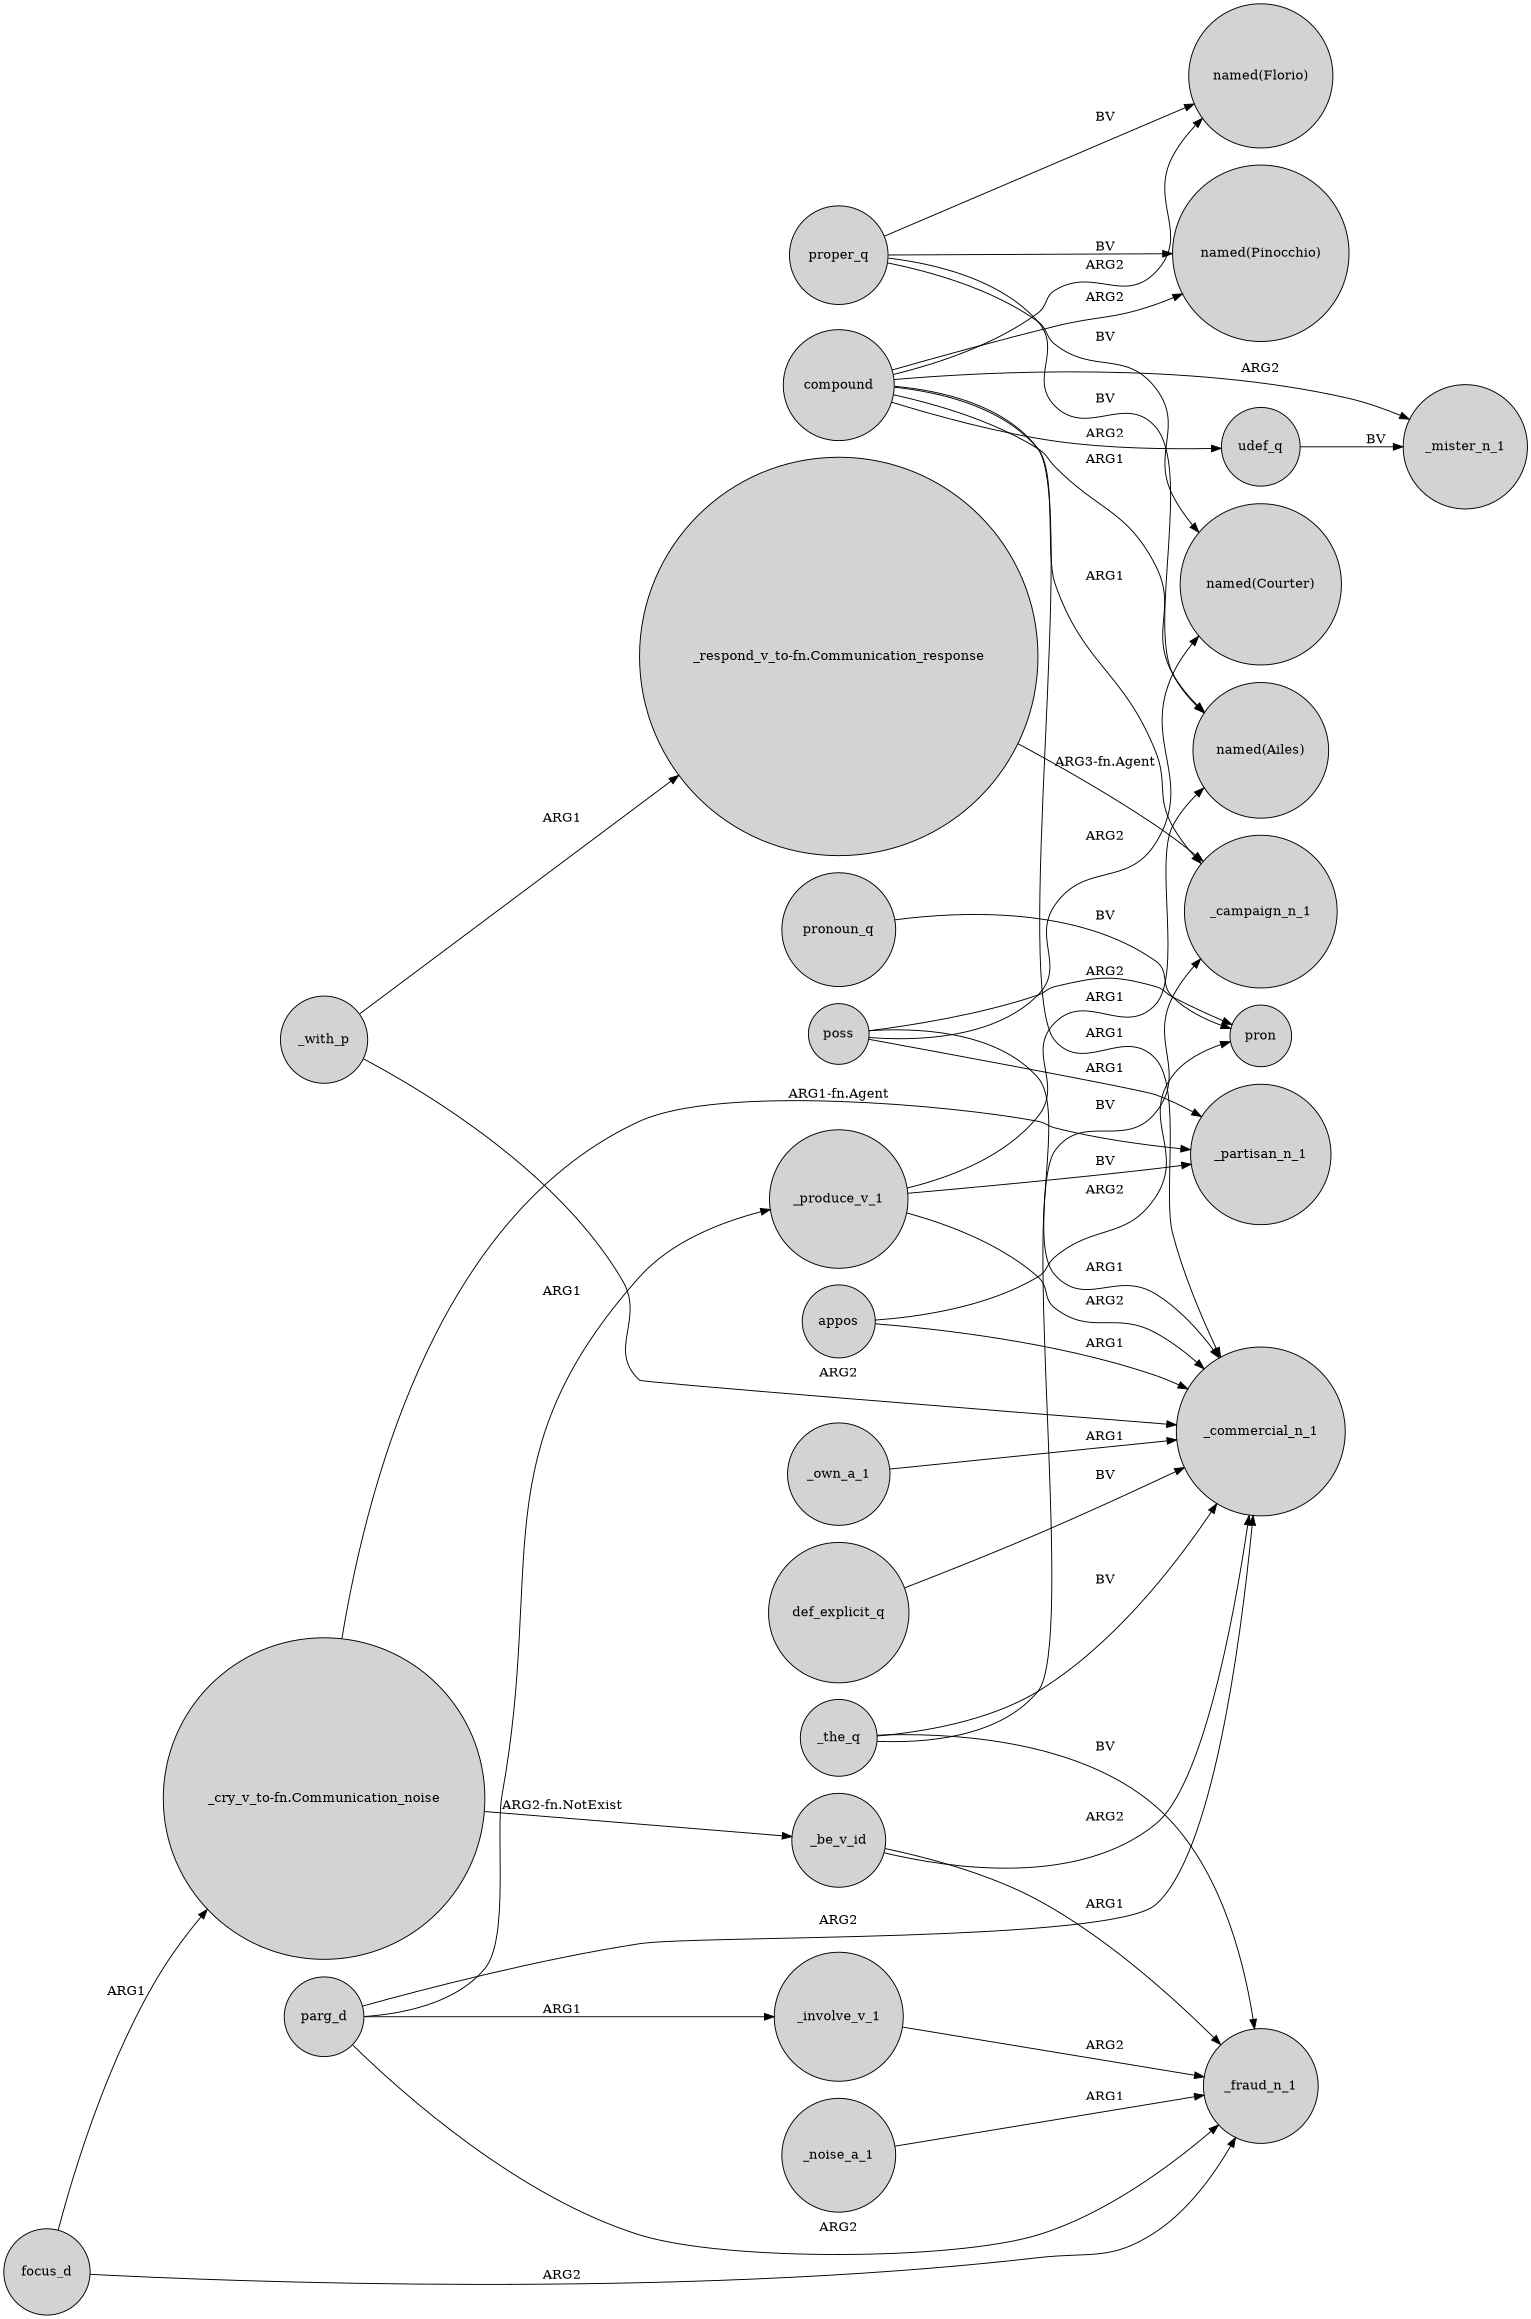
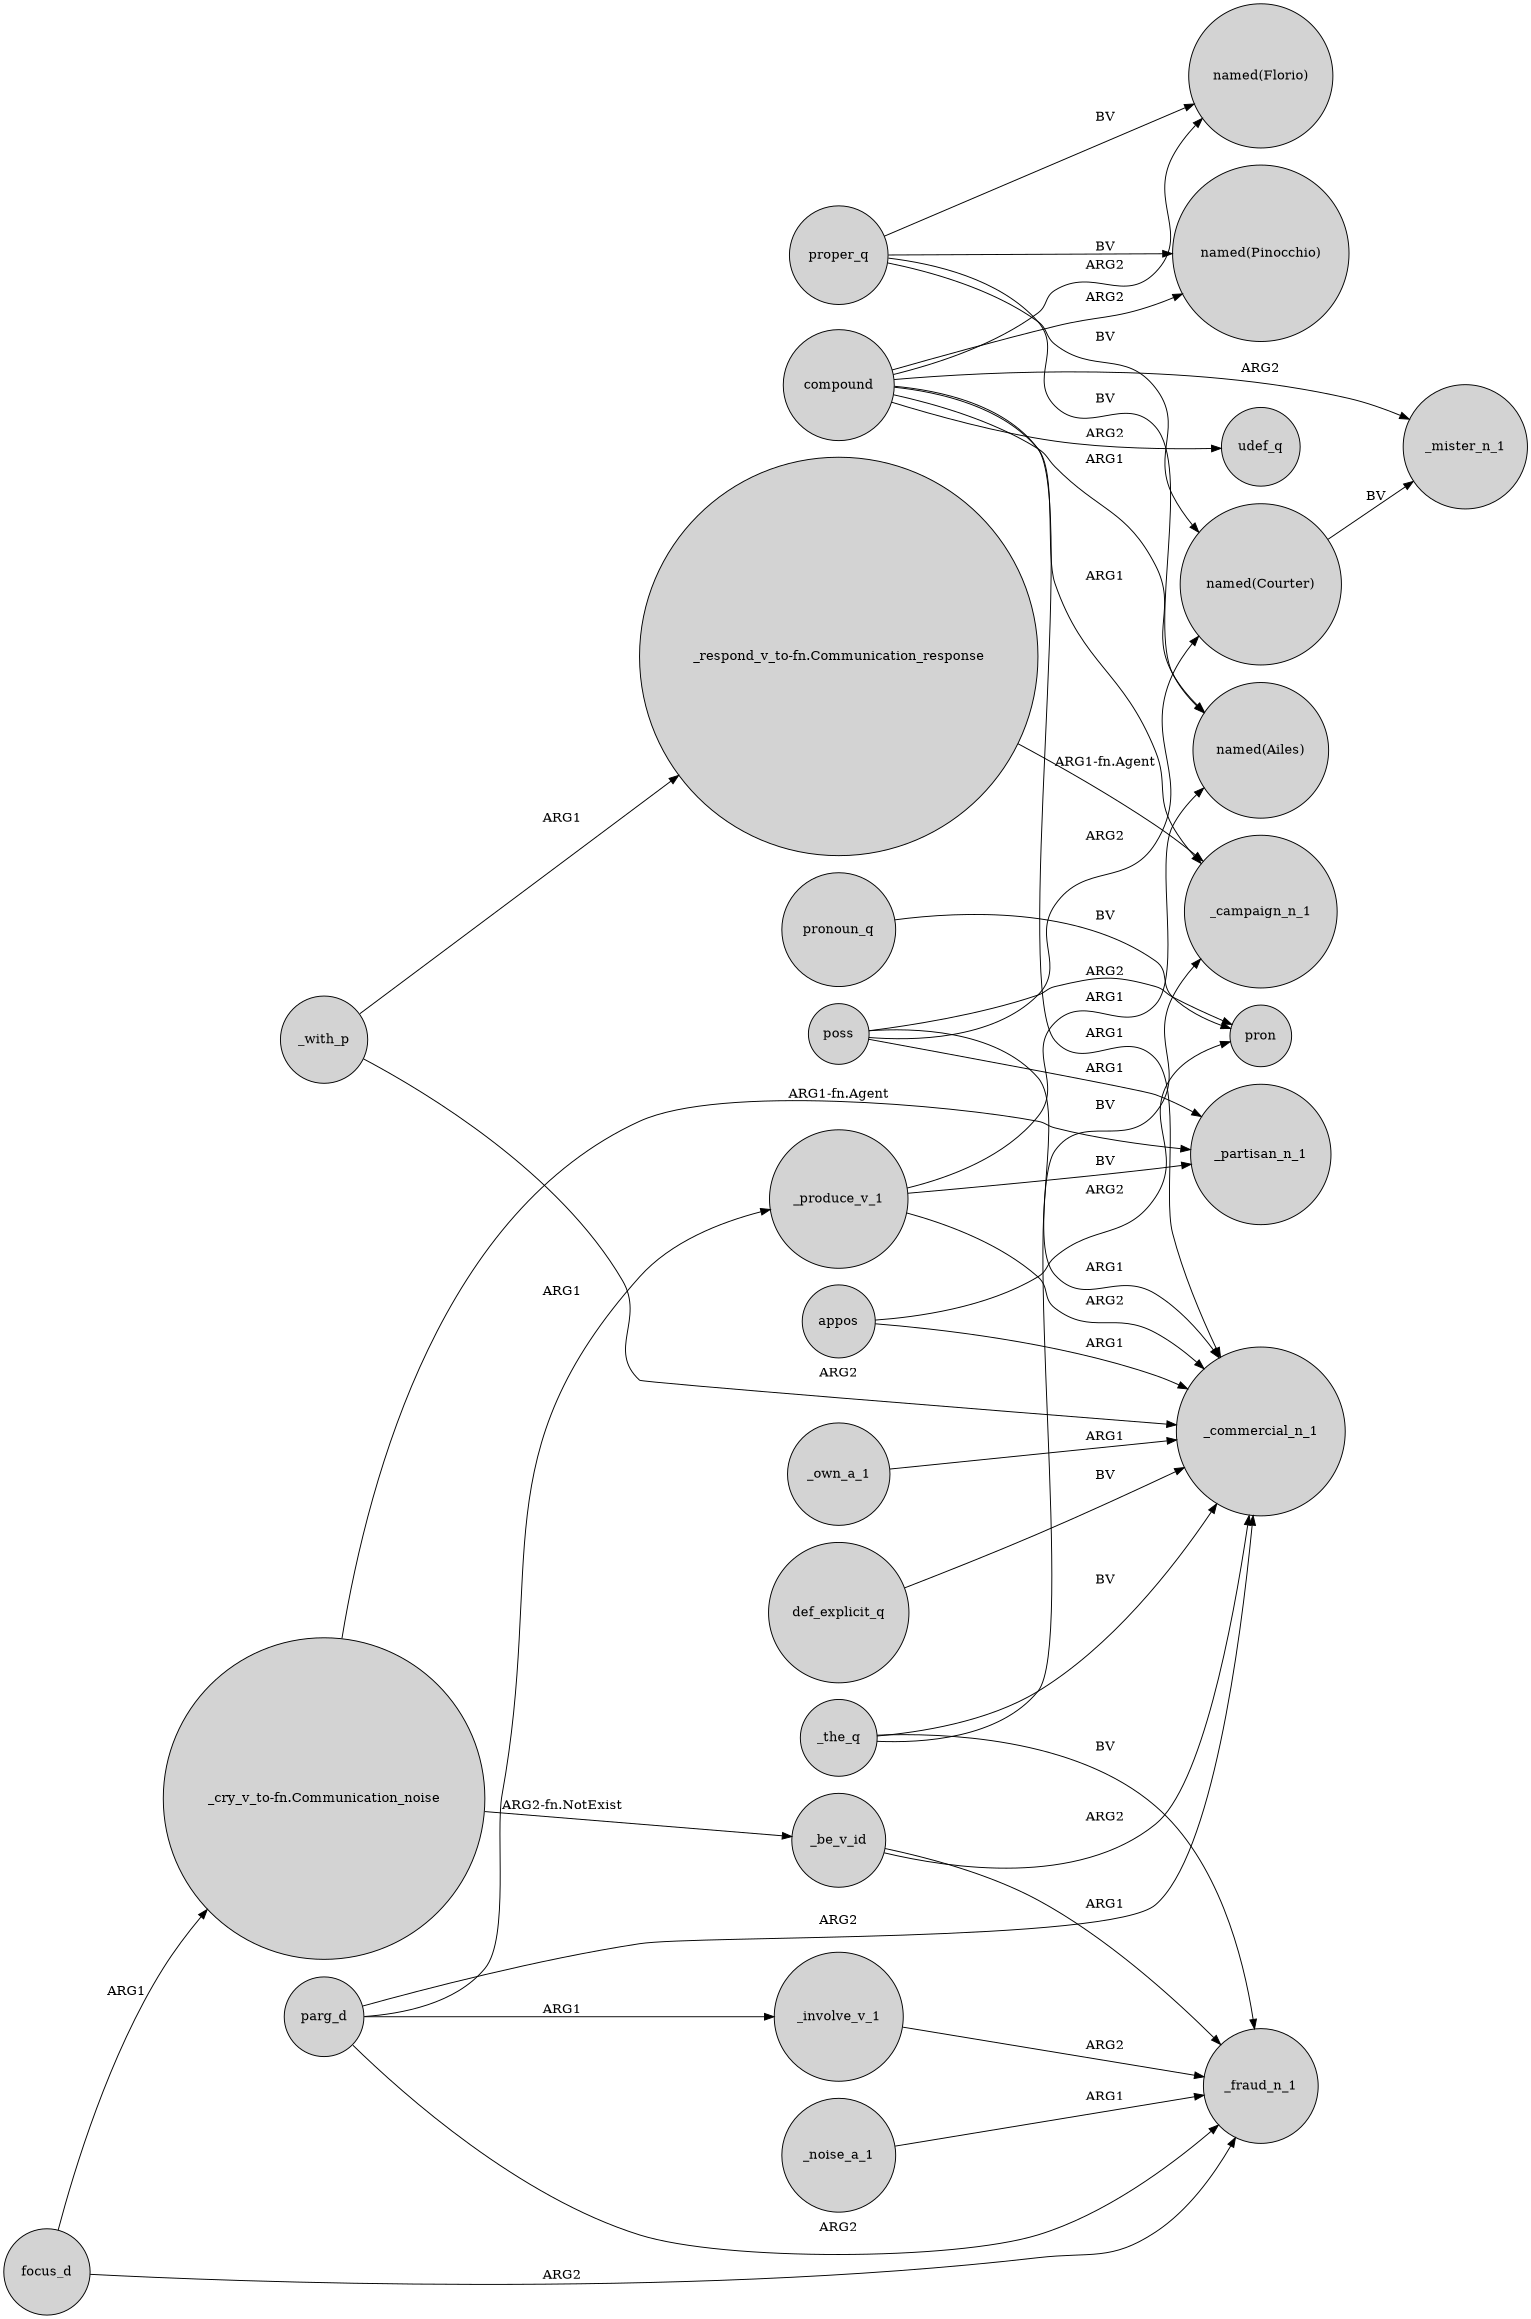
(1347, 447) -> (1367, 513)
(1105, 762) -> (1105, 762)
